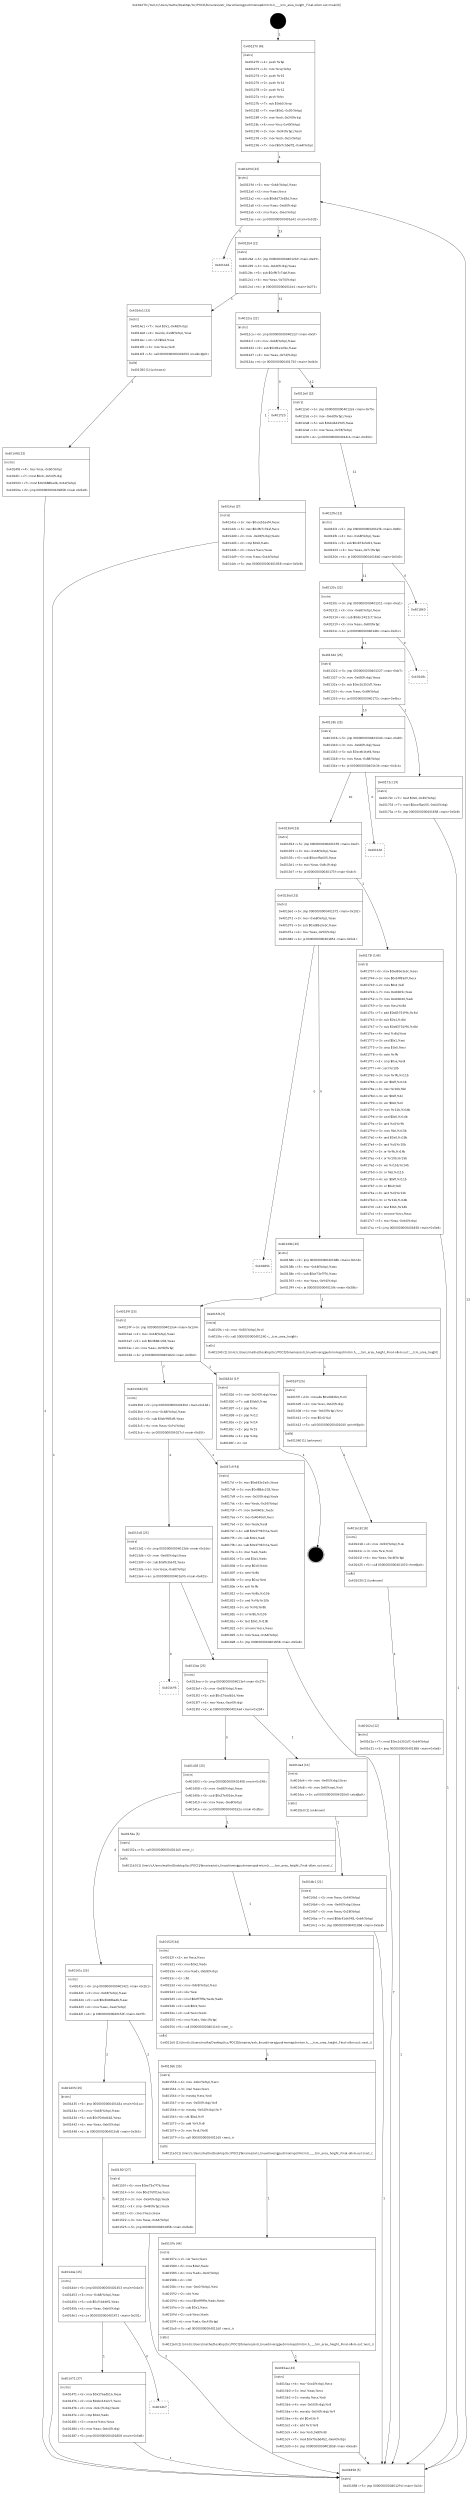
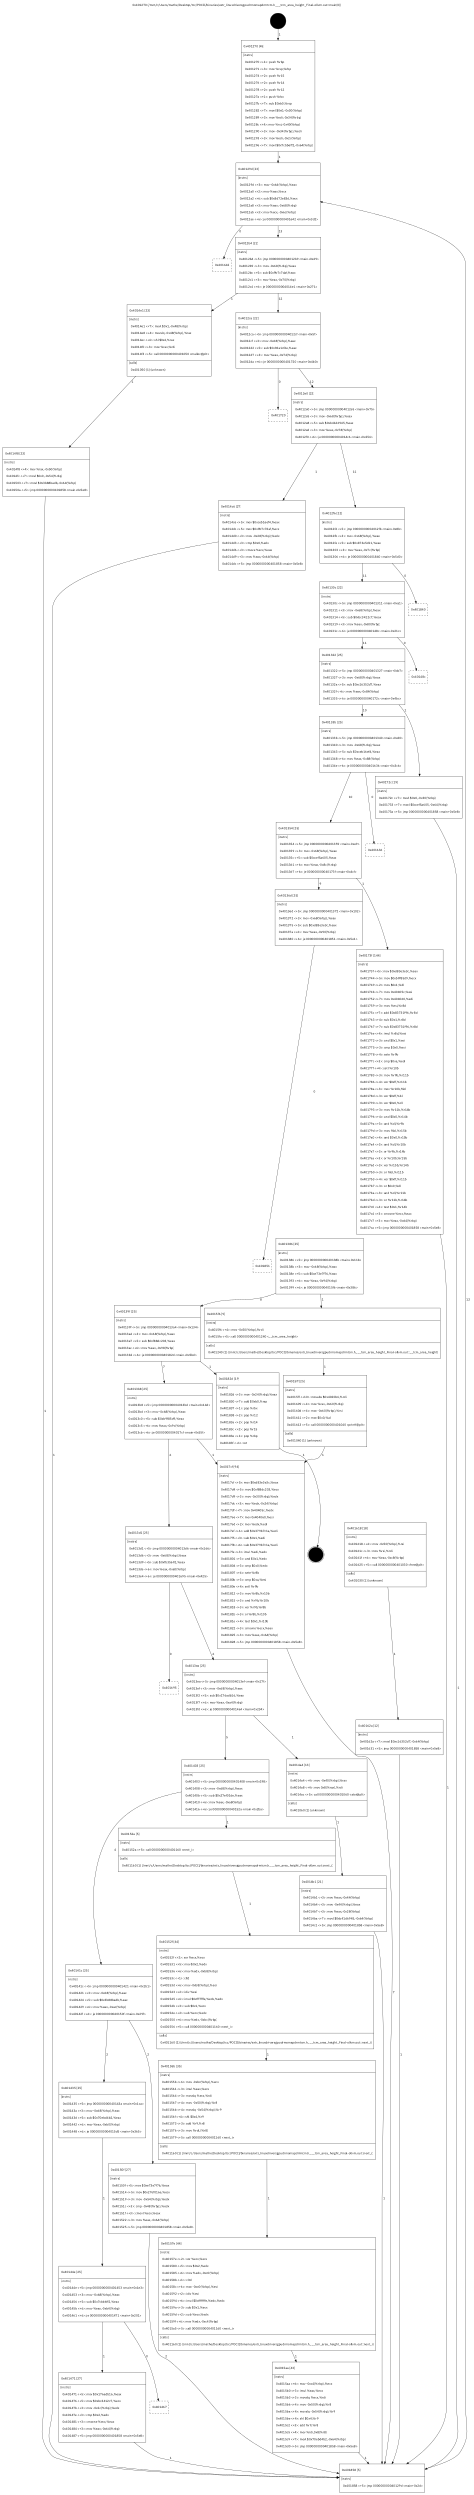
(260, 433) -> (301, 471)
(319, 1091) -> none
(355, 1484) -> (318, 1458)
